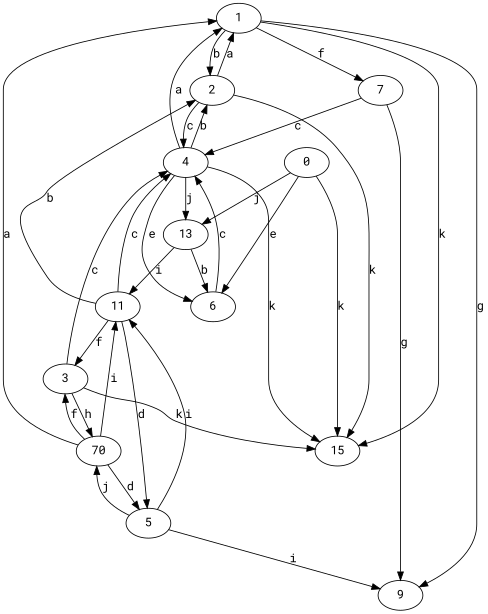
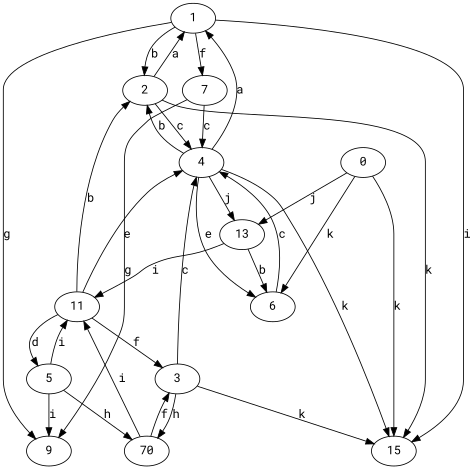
(3, 175) -> none
(135, 235) -> (127, 235)
(273, 235) -> (330, 235)
(442, 235) -> (467, 235)
(121, 484) -> none
(106, 487) -> (107, 415)
